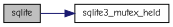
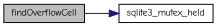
(22, 13) -> (44, 13)
